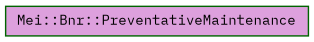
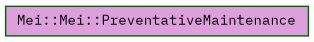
(157, 21) -> (157, 21)
